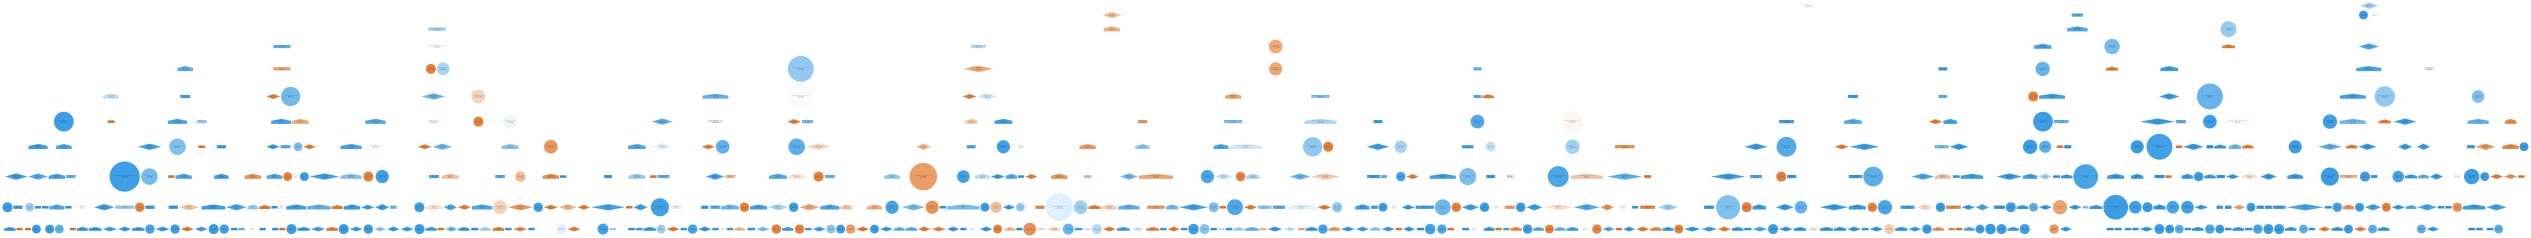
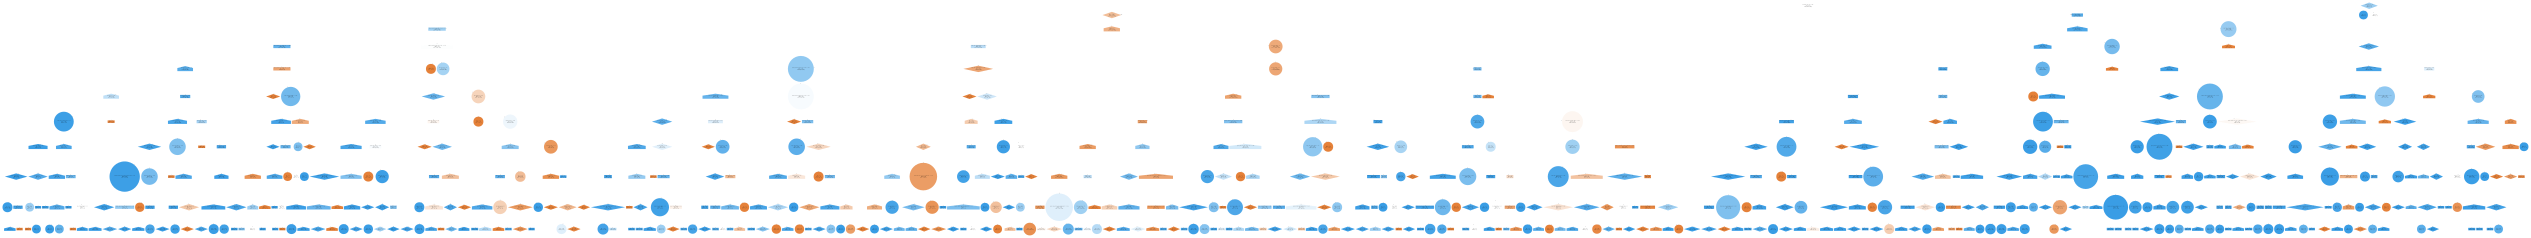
none -> (2429, 96)
